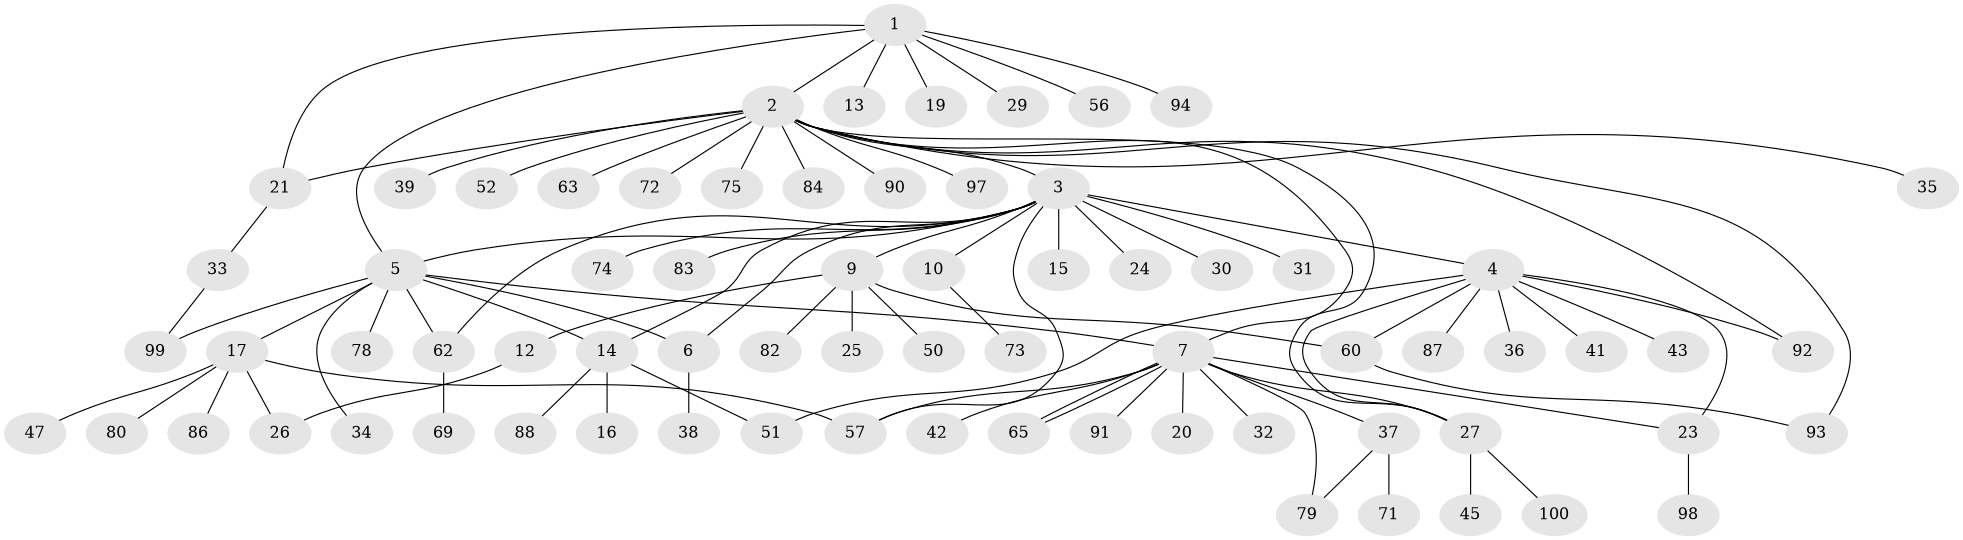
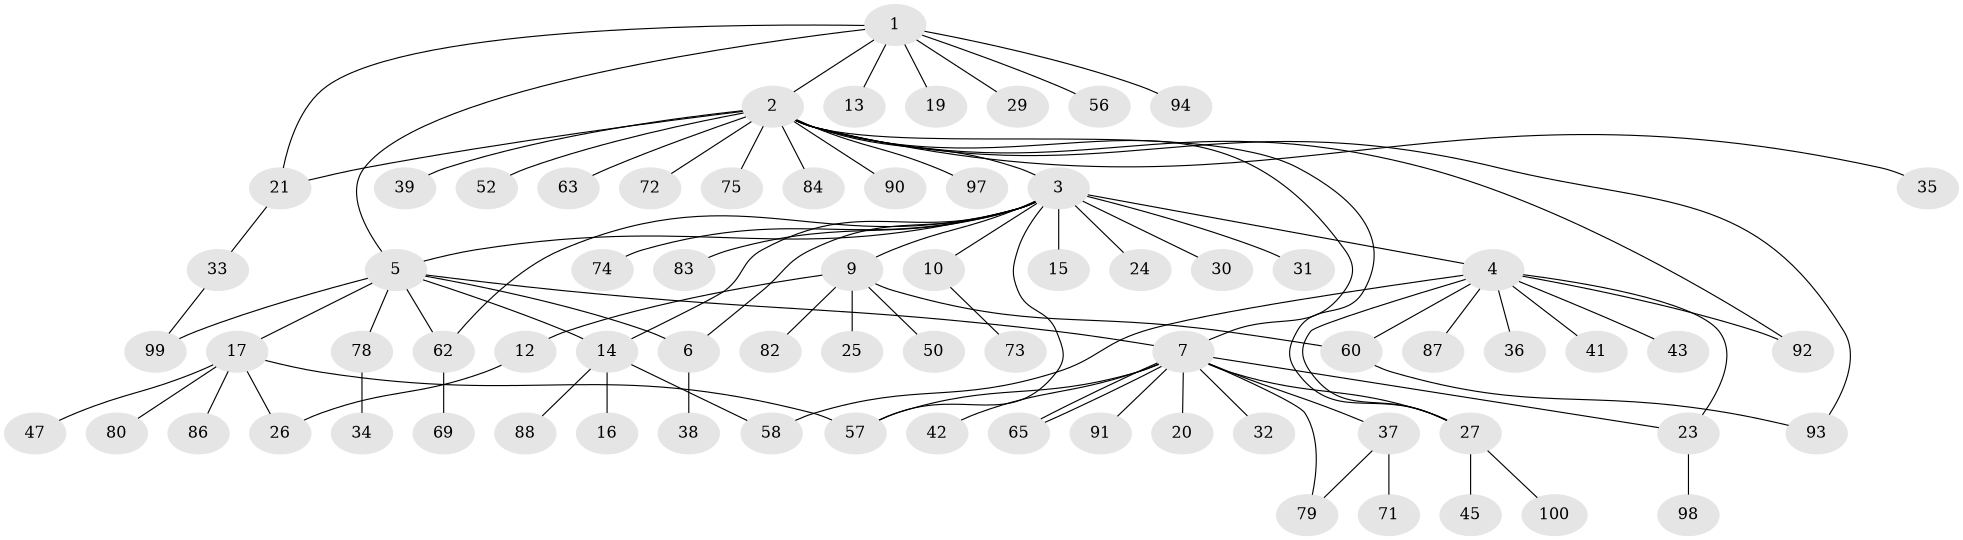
(318, 342) -> (362, 393)
(772, 433) -> (772, 433)
